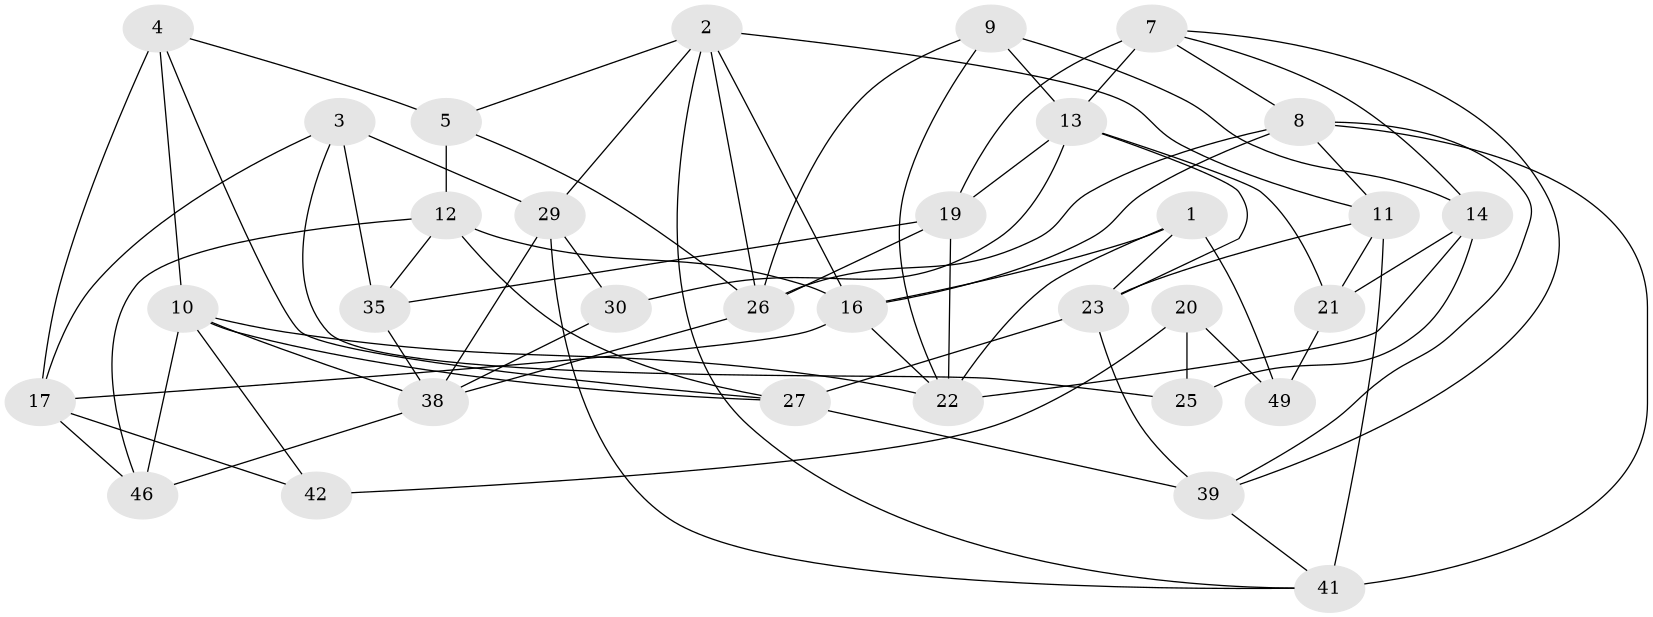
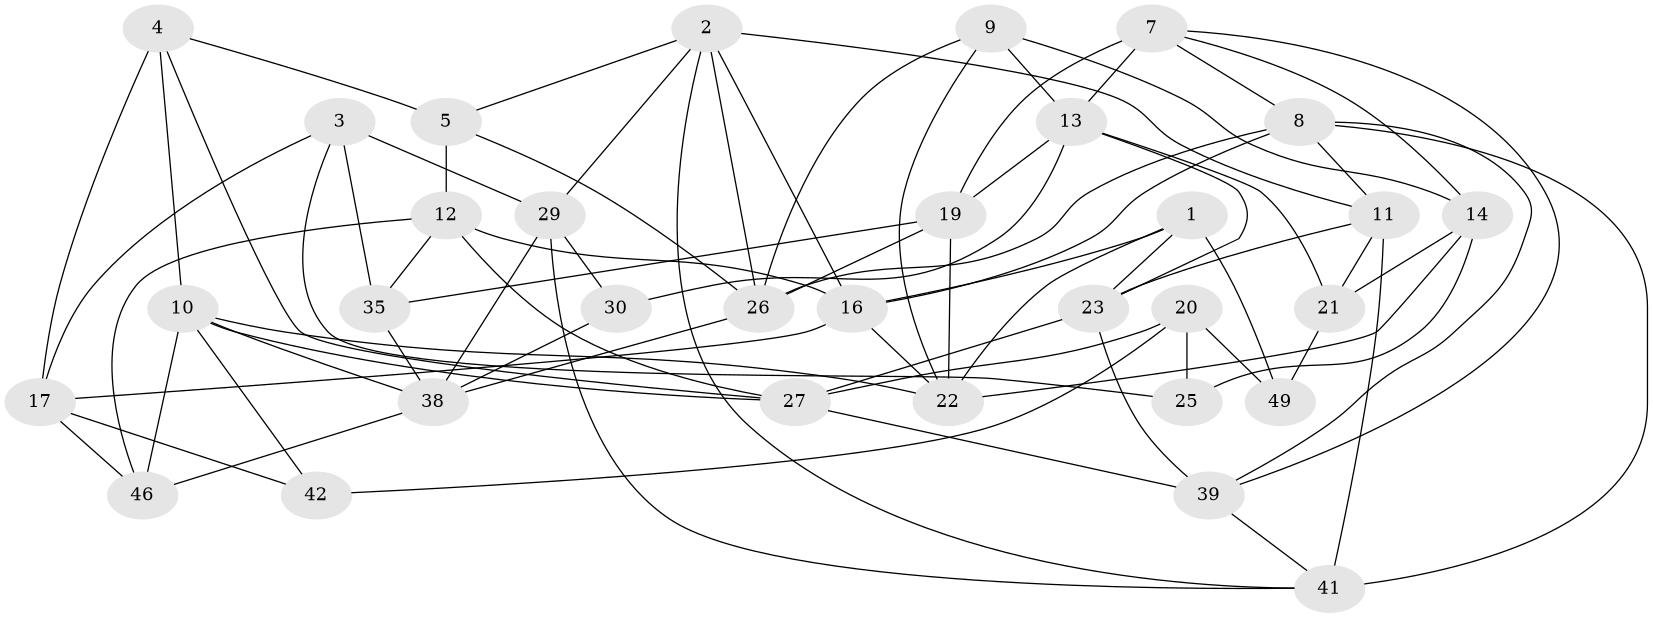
none -> (995, 364)
